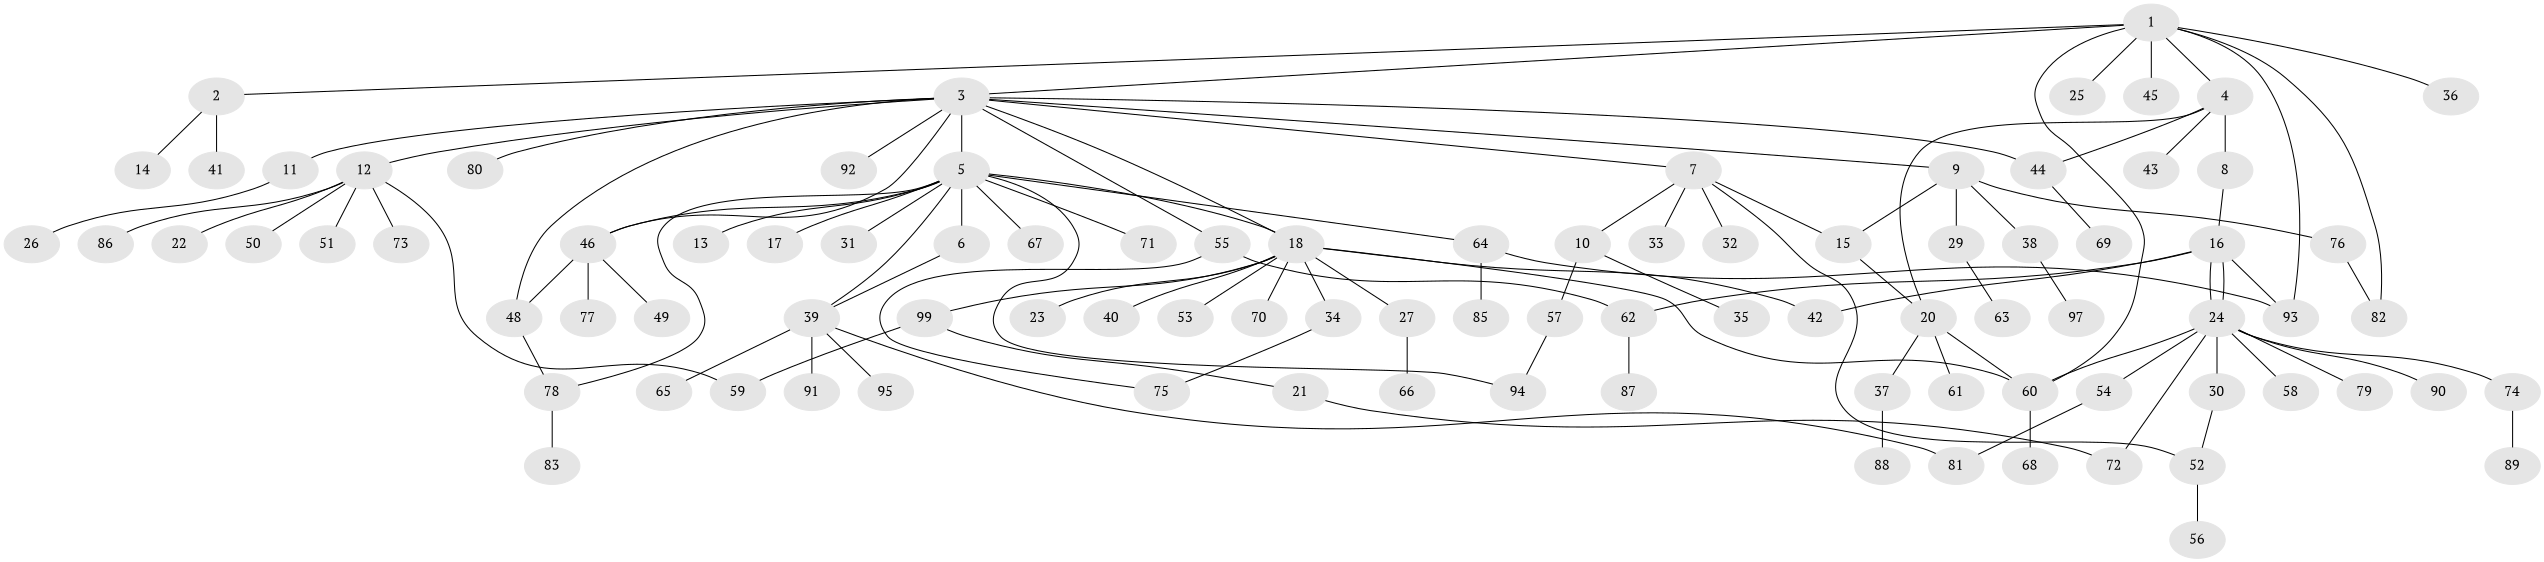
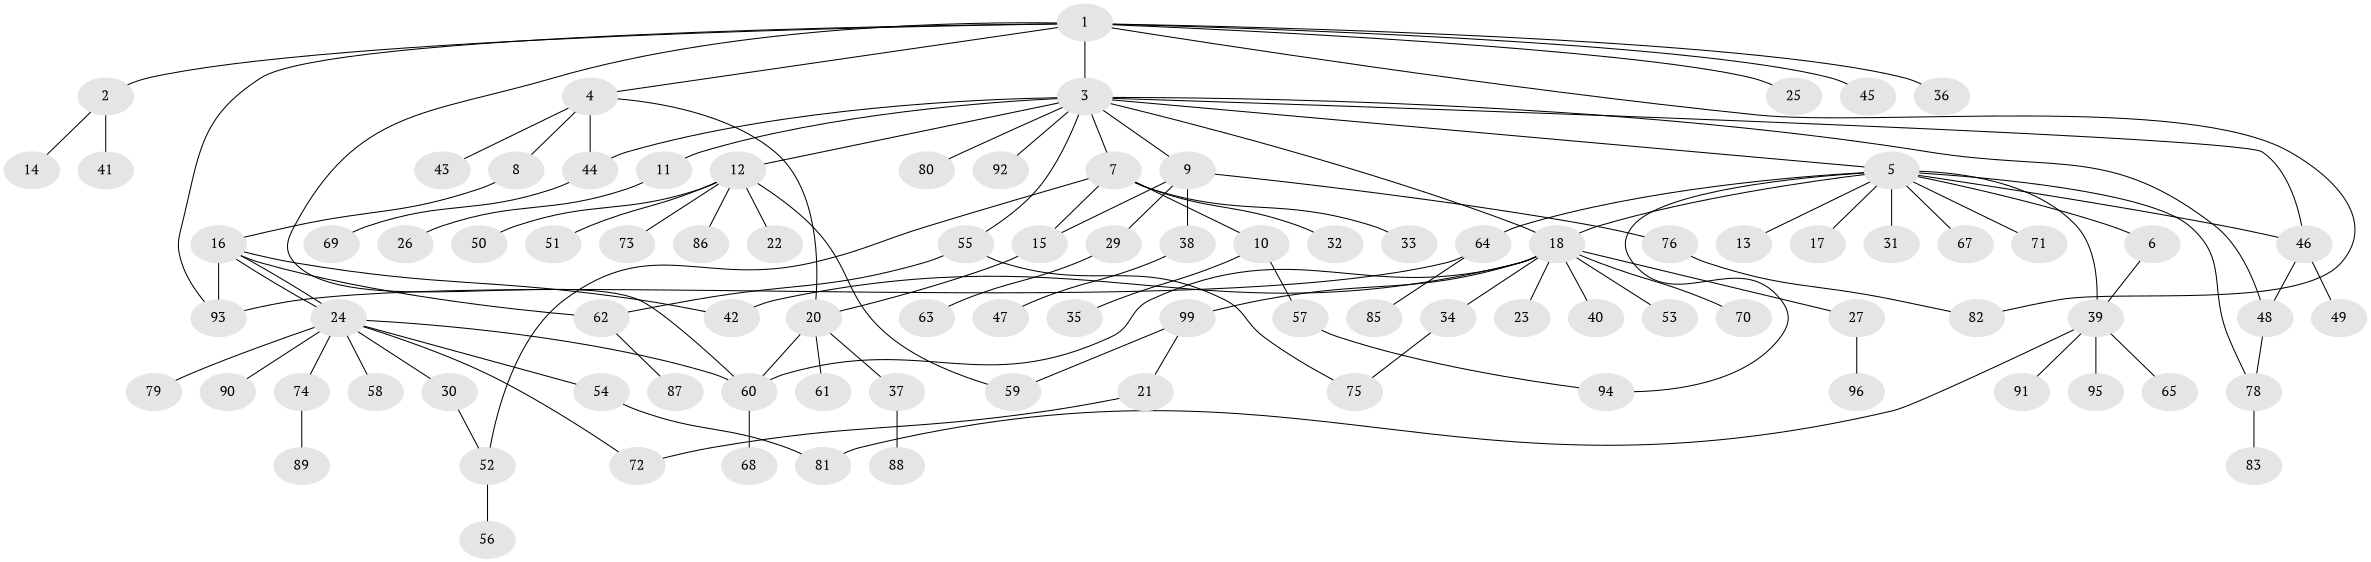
(588, 318) -> none
(2076, 318) -> (1001, 318)
(1407, 392) -> (1857, 392)
